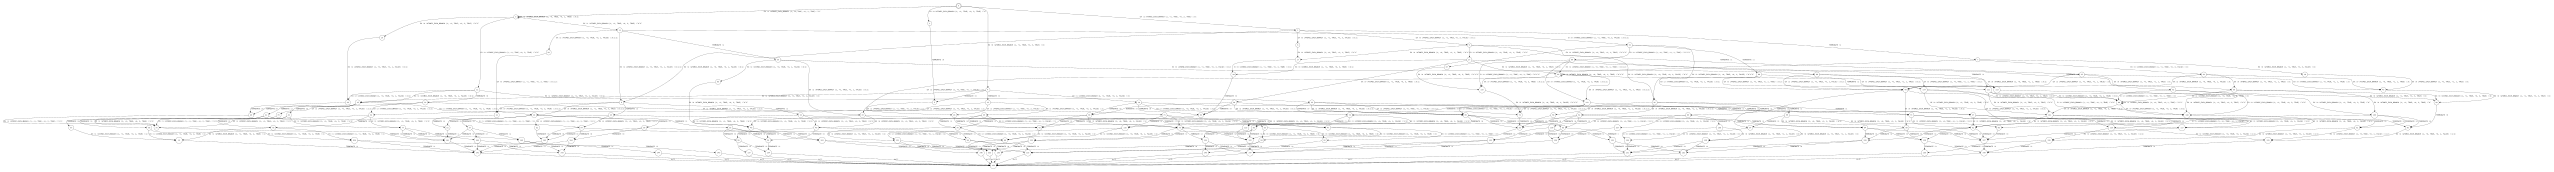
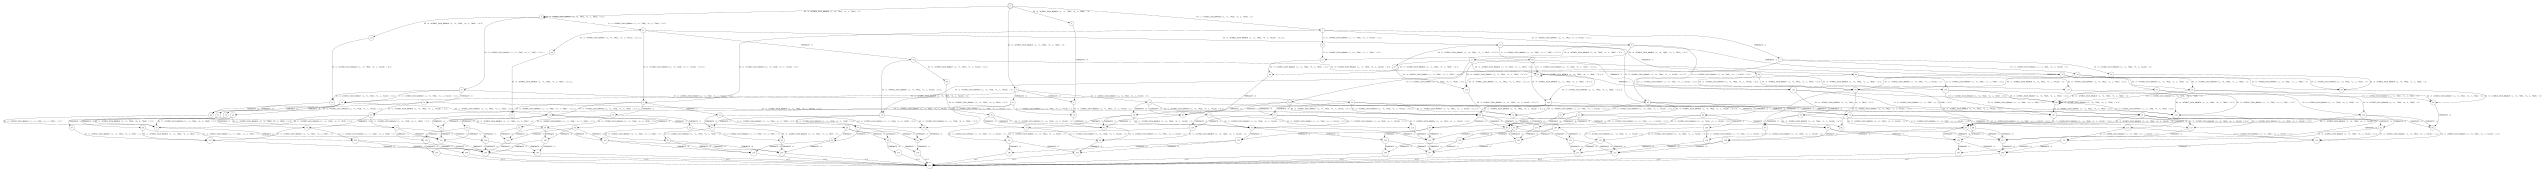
(1888, 131) -> none
(1994, 136) -> (2308, 133)
